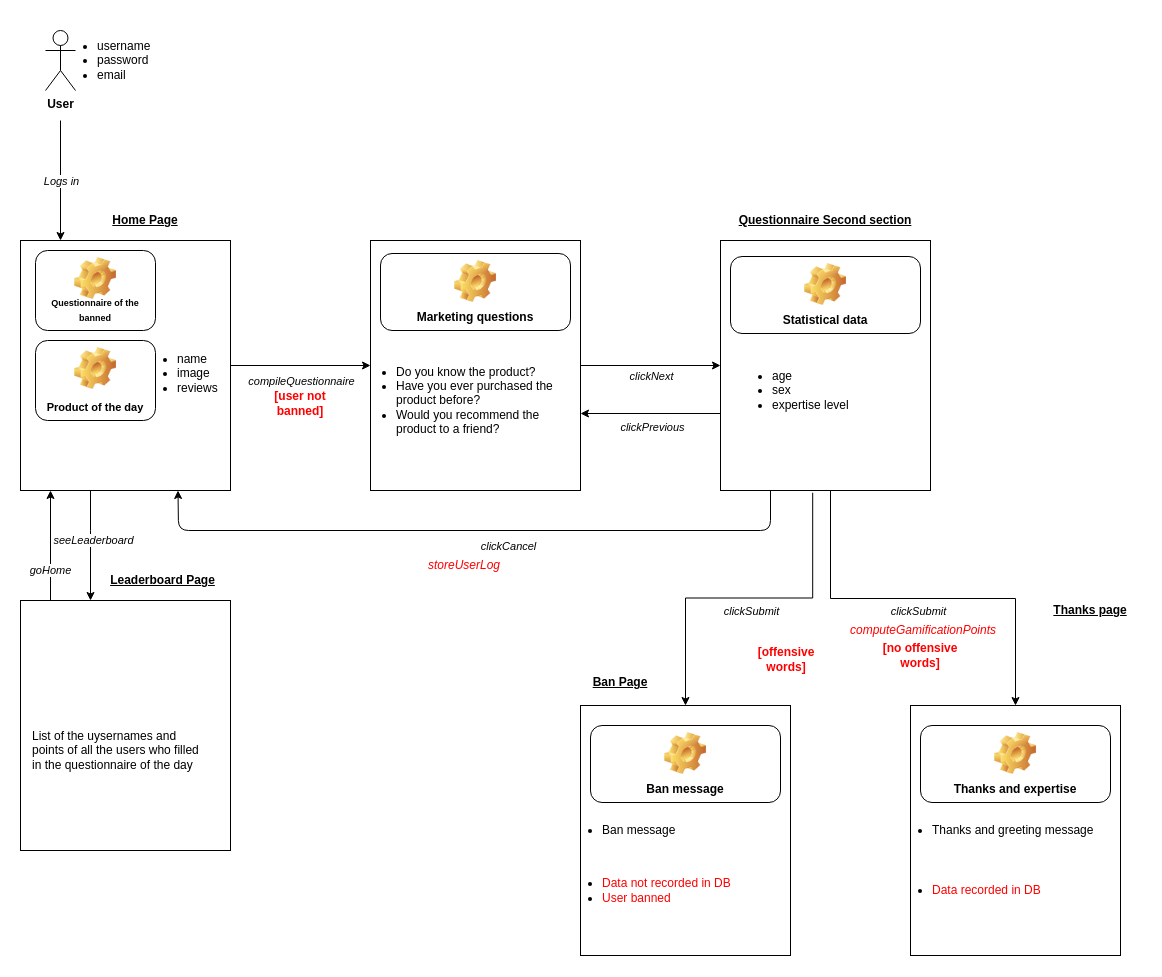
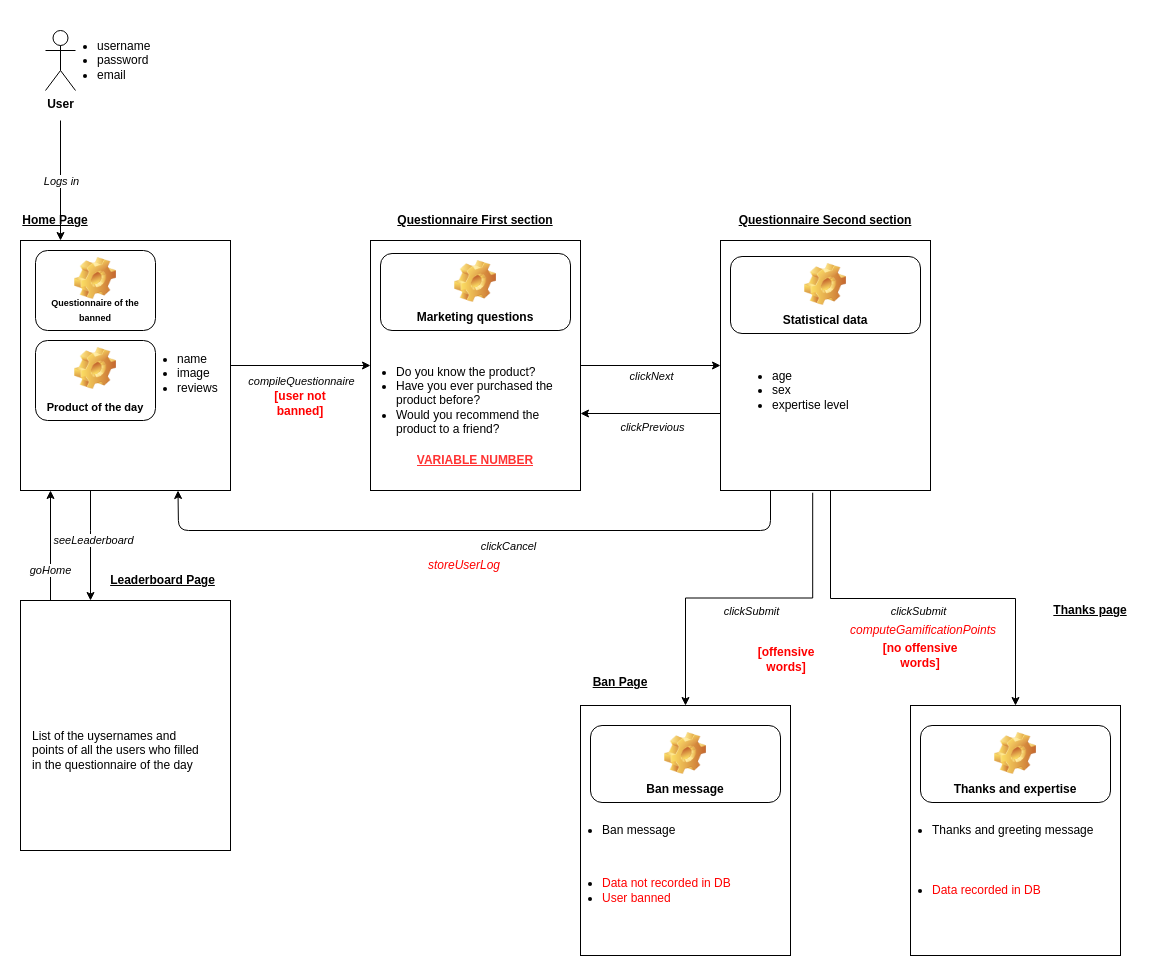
(146, 221) -> (56, 221)
none -> (476, 221)
none -> (476, 461)
